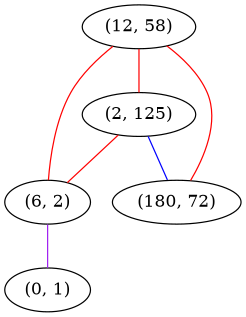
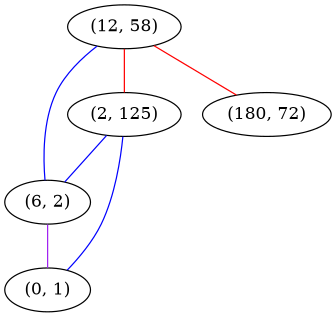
(65, 105) -> (51, 105)
(158, 158) -> (108, 209)
(93, 159) -> (86, 159)
